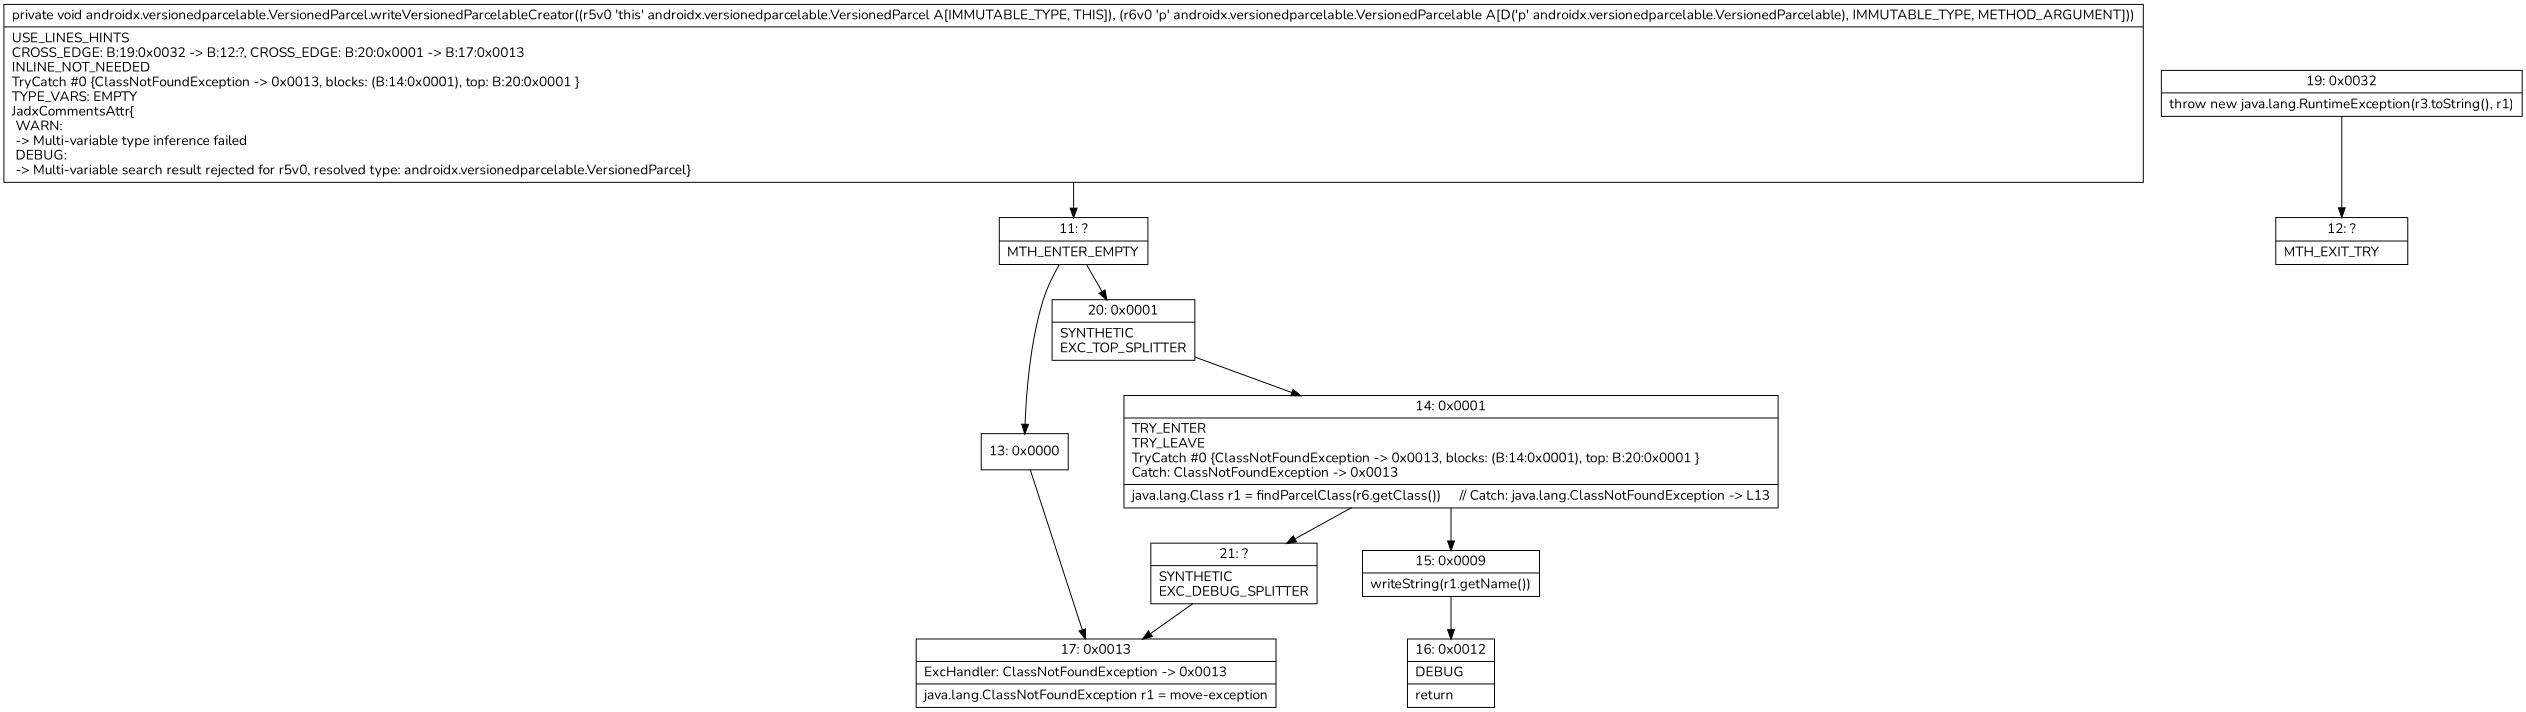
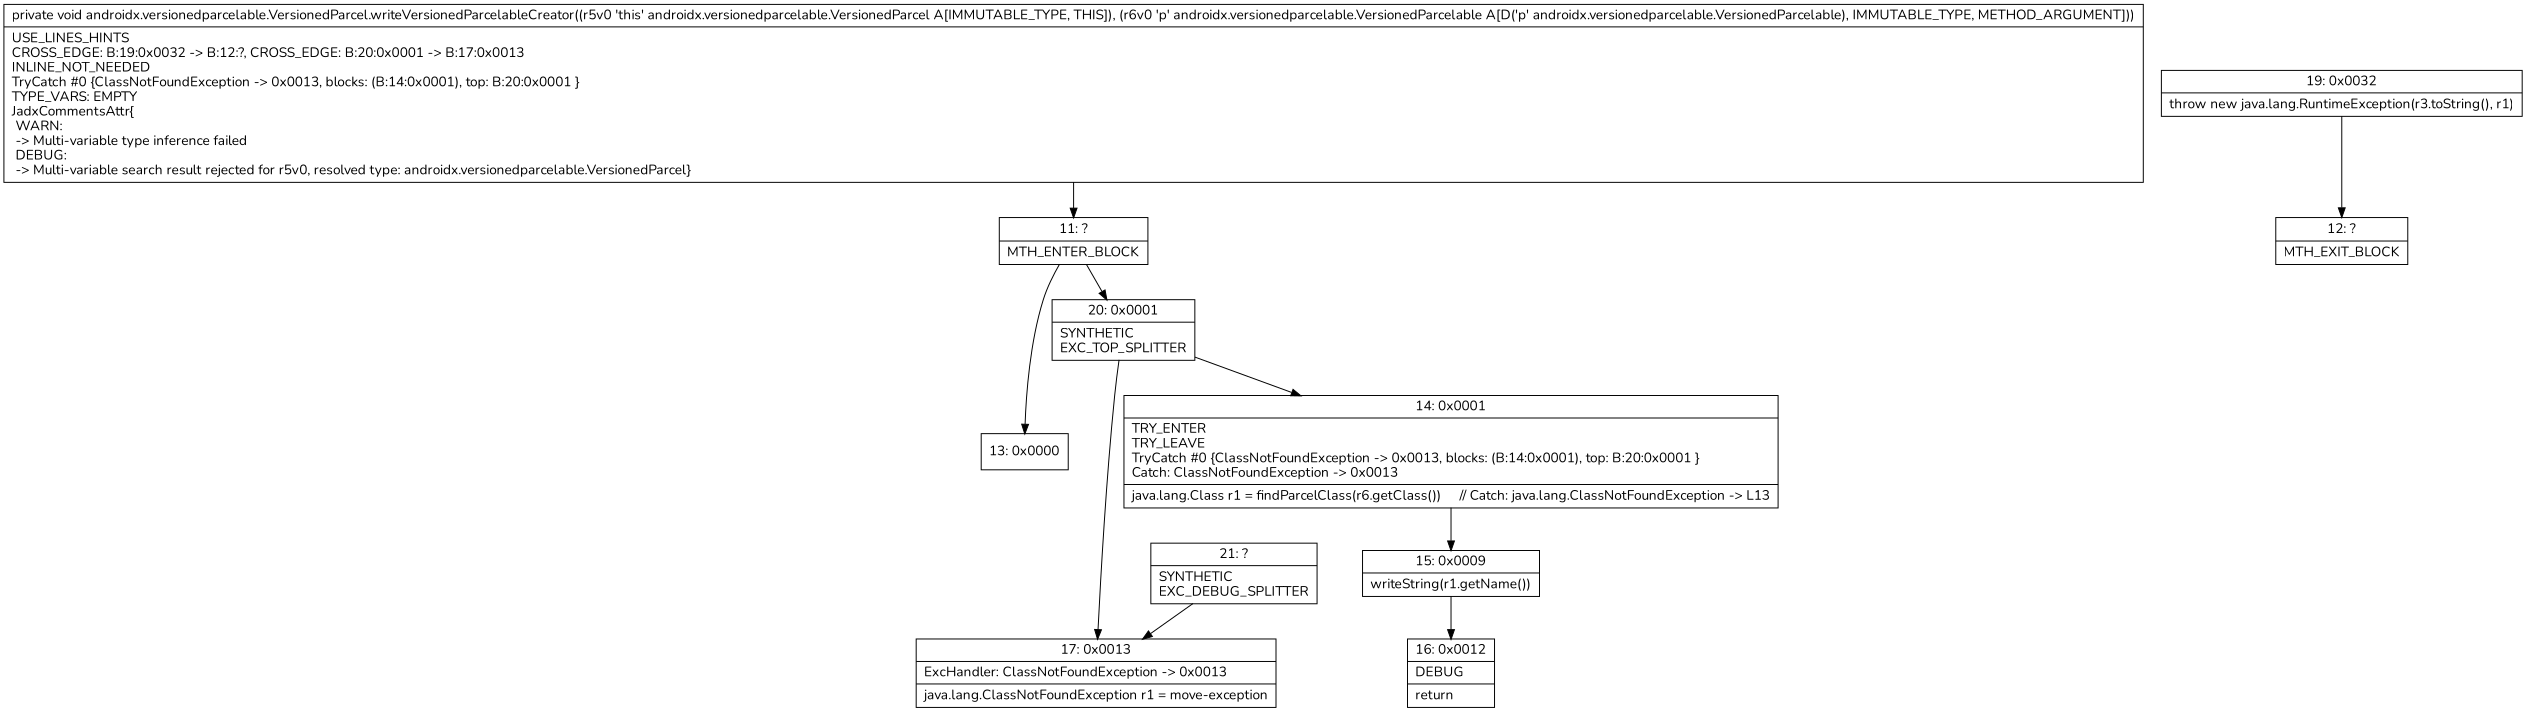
(1073, 252) -> (1074, 252)
(2332, 252) -> (2342, 252)
(1324, 523) -> none
(1056, 550) -> (1106, 494)
